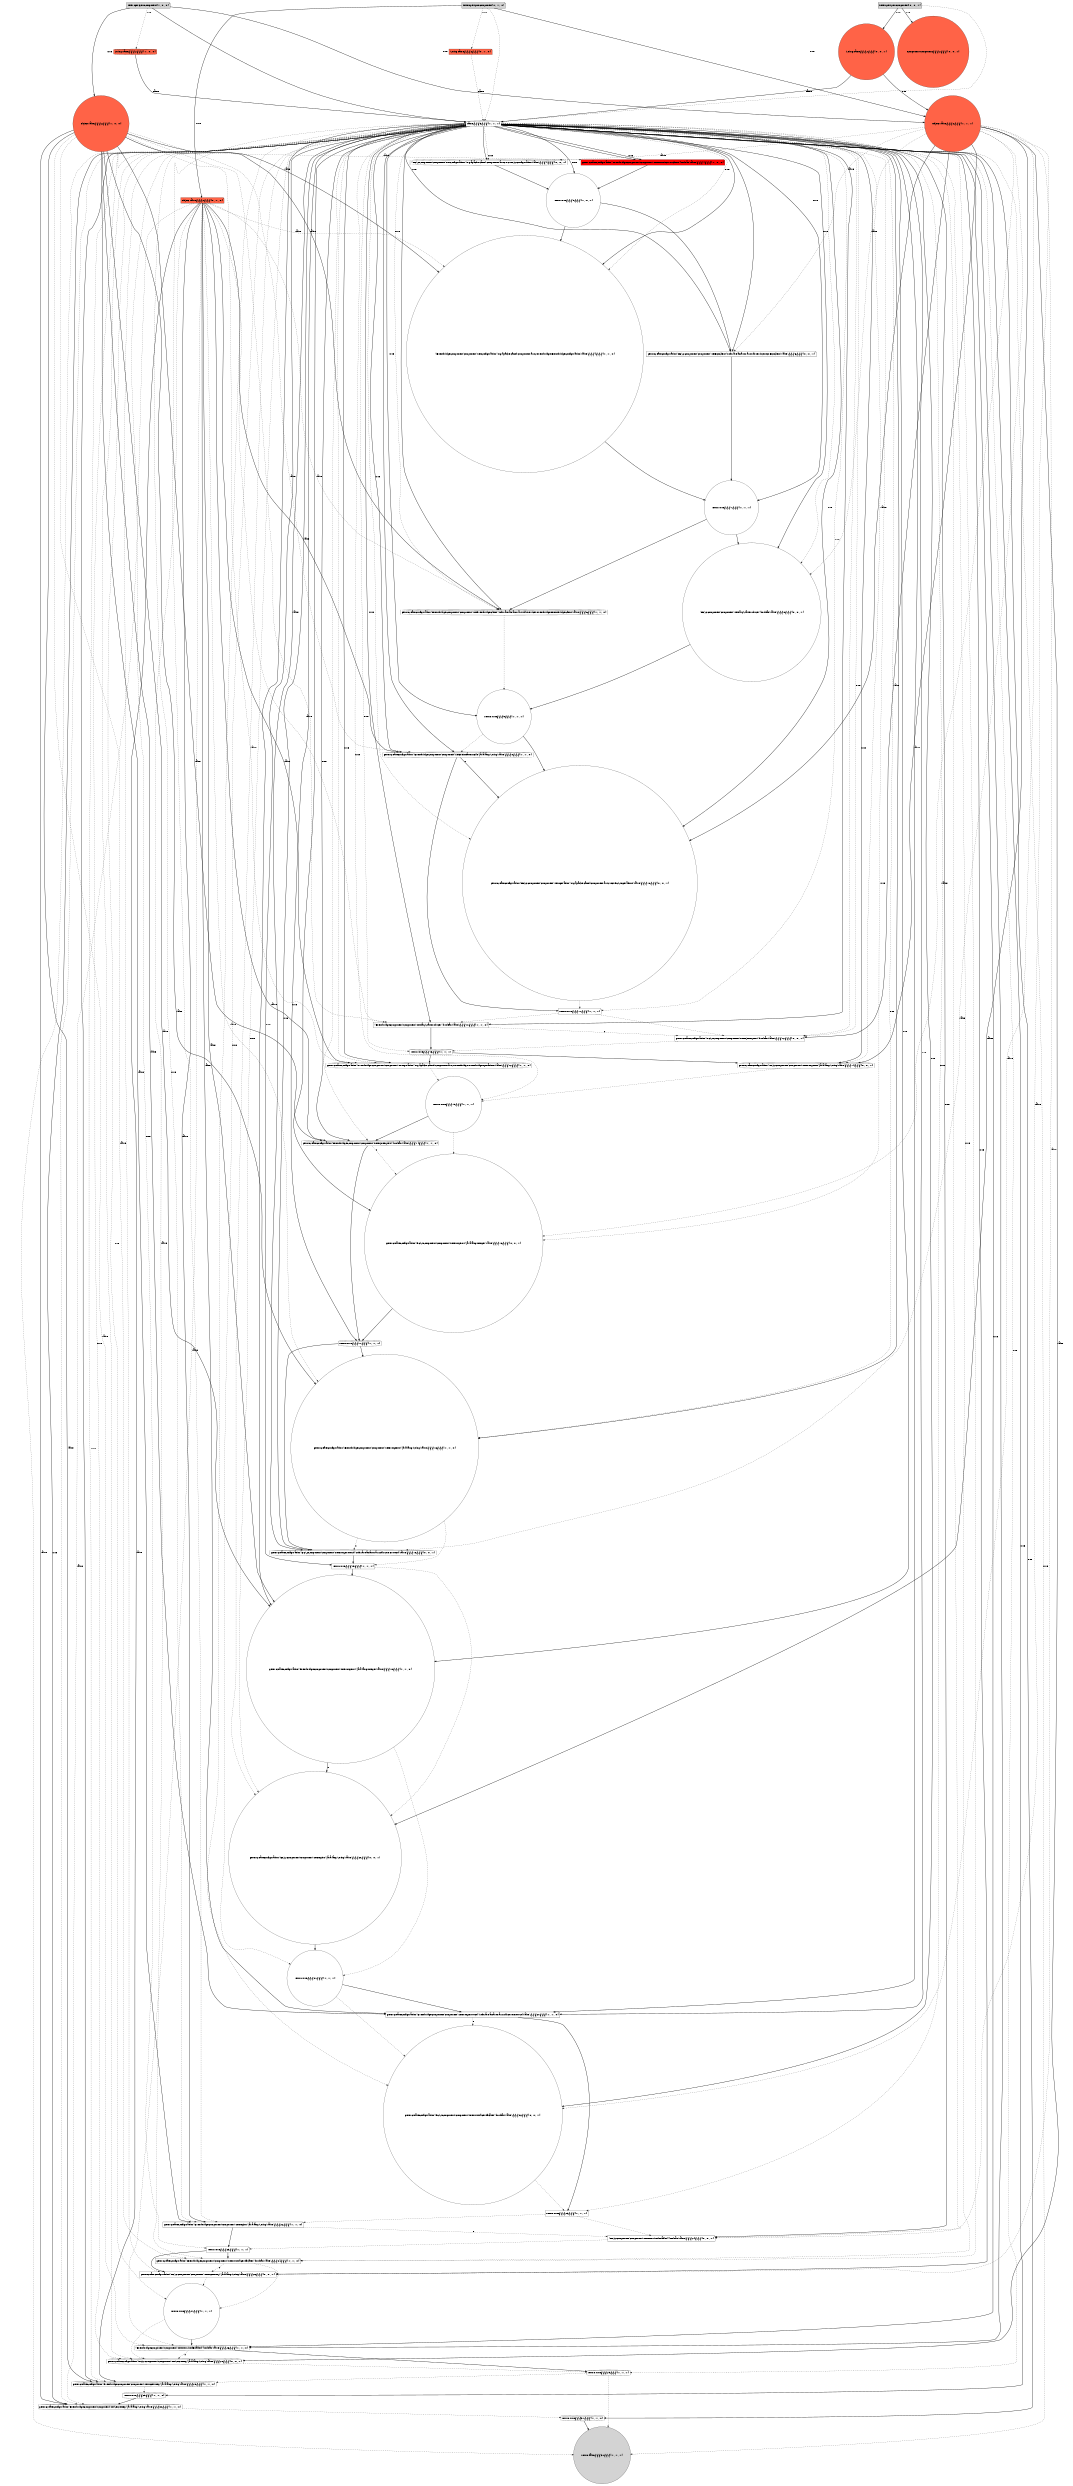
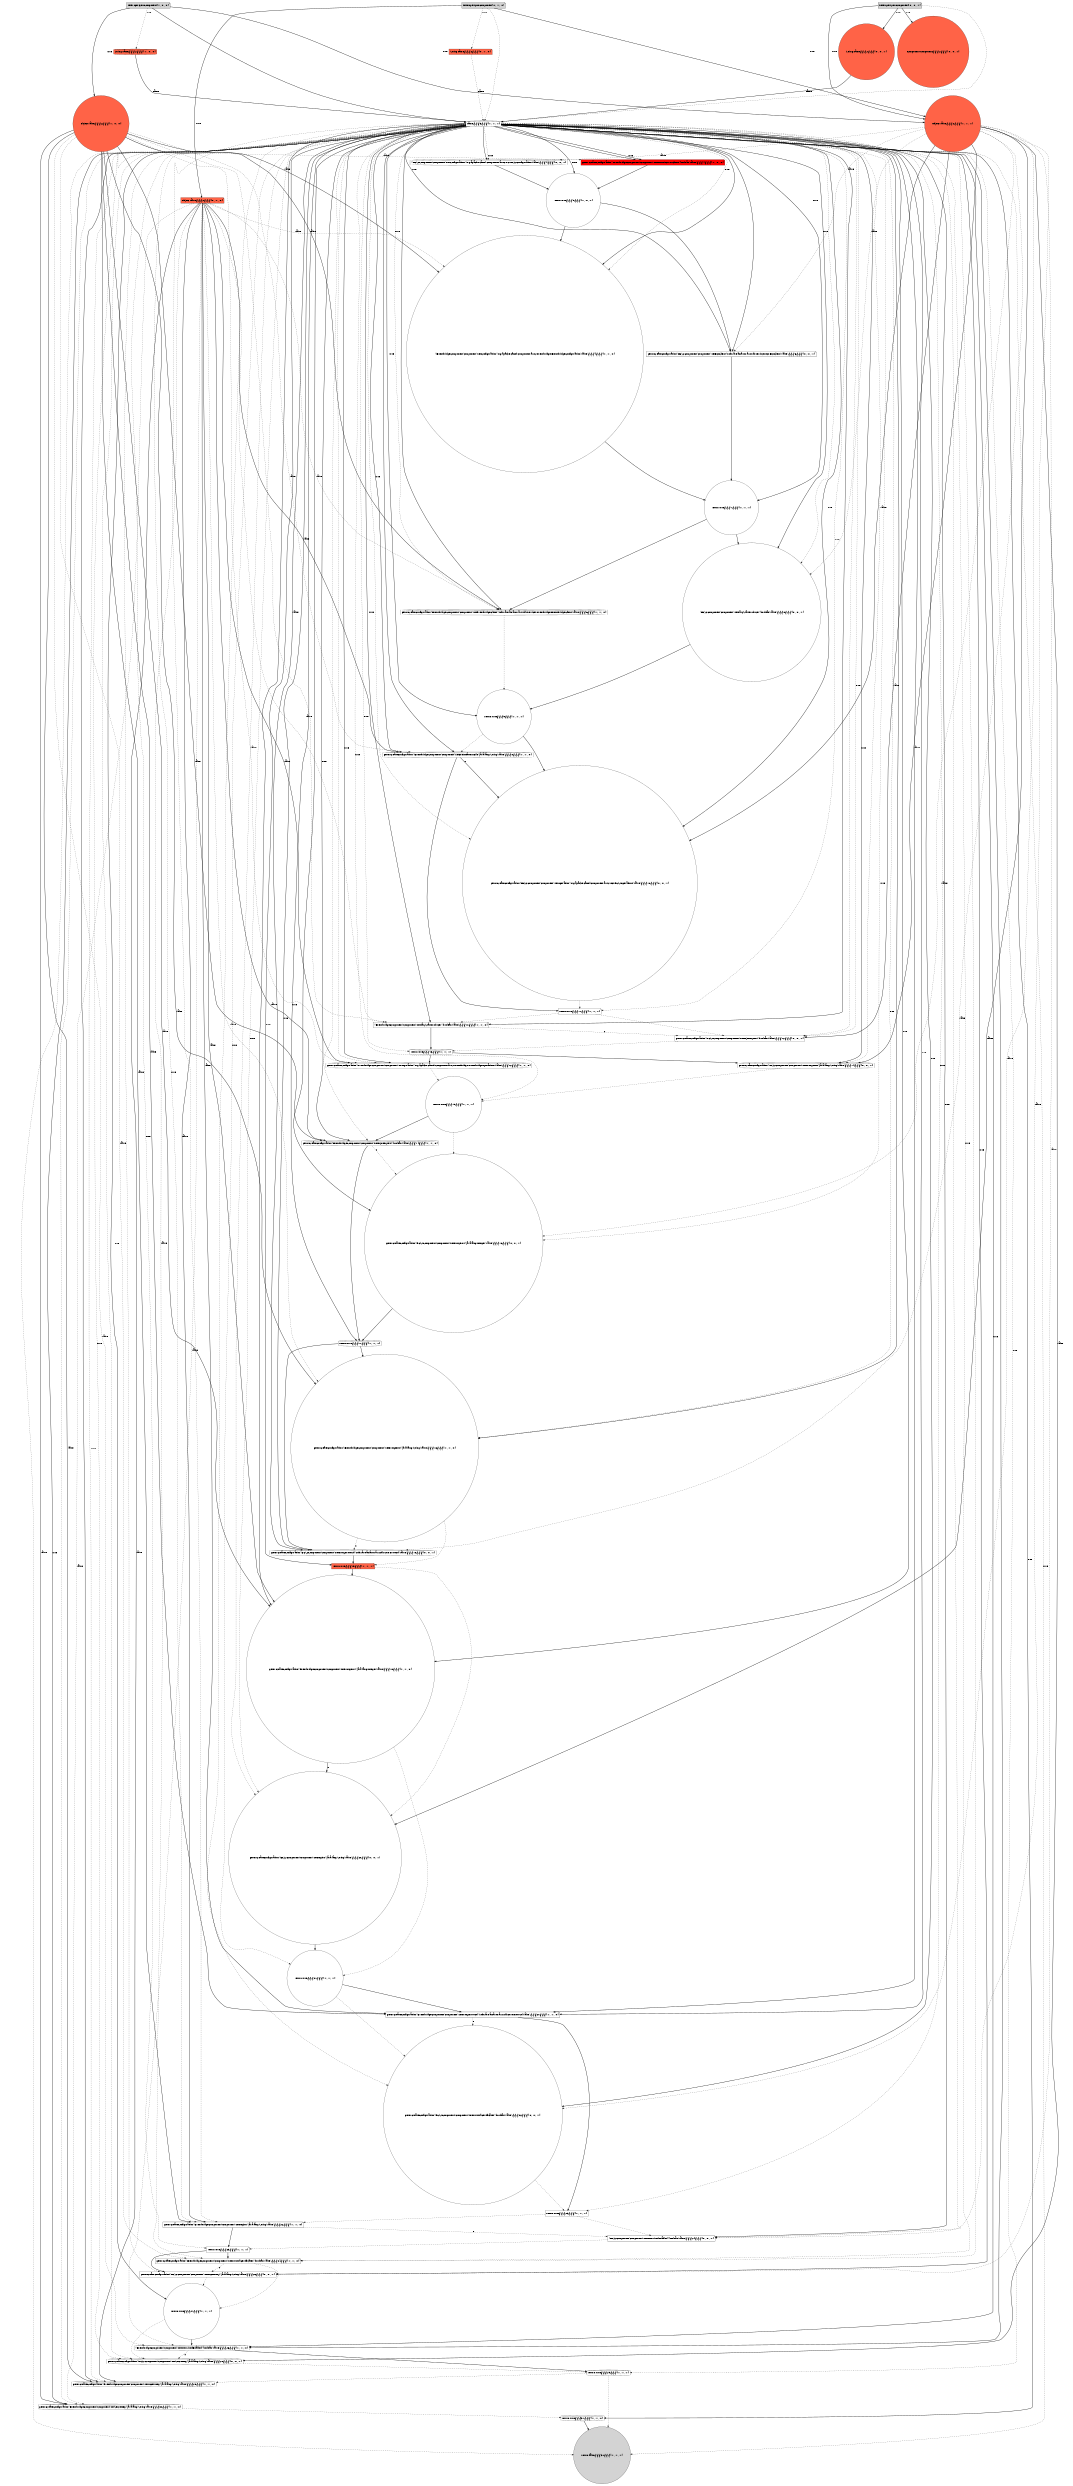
(903, 94) -> (830, 77)
(113, 1073) -> (113, 1073)
(353, 1566) -> (353, 1566)
(144, 2395) -> none
